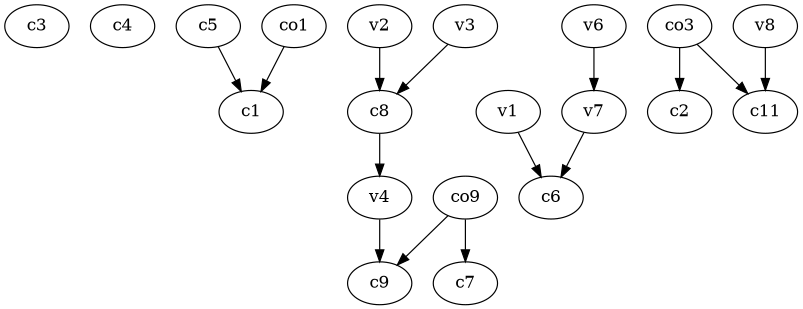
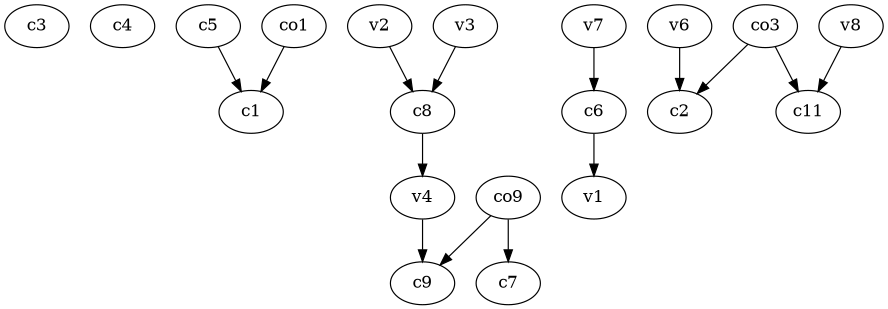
(594, 63) -> (680, 63)
(527, 149) -> (594, 149)
